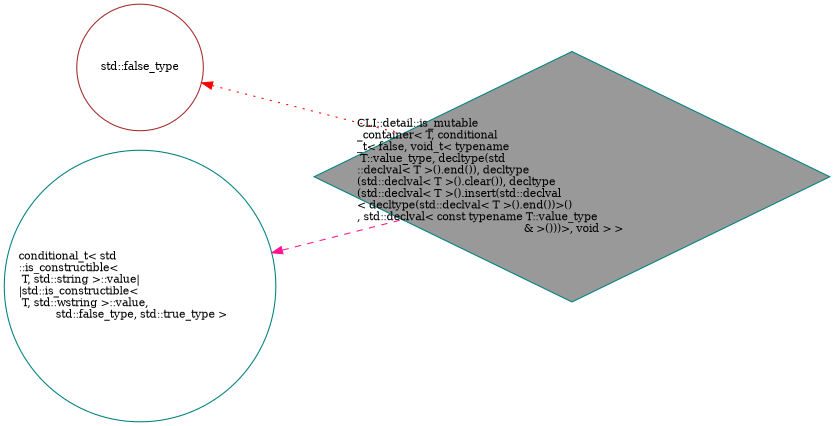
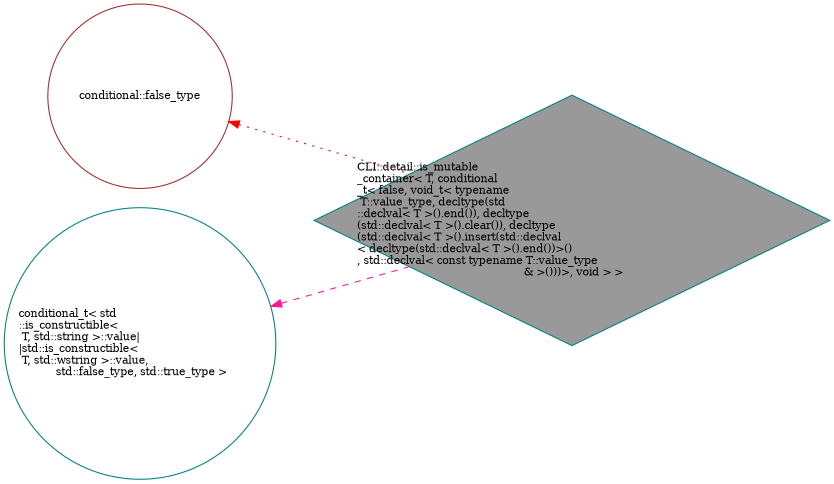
(140, 67) -> (140, 96)
